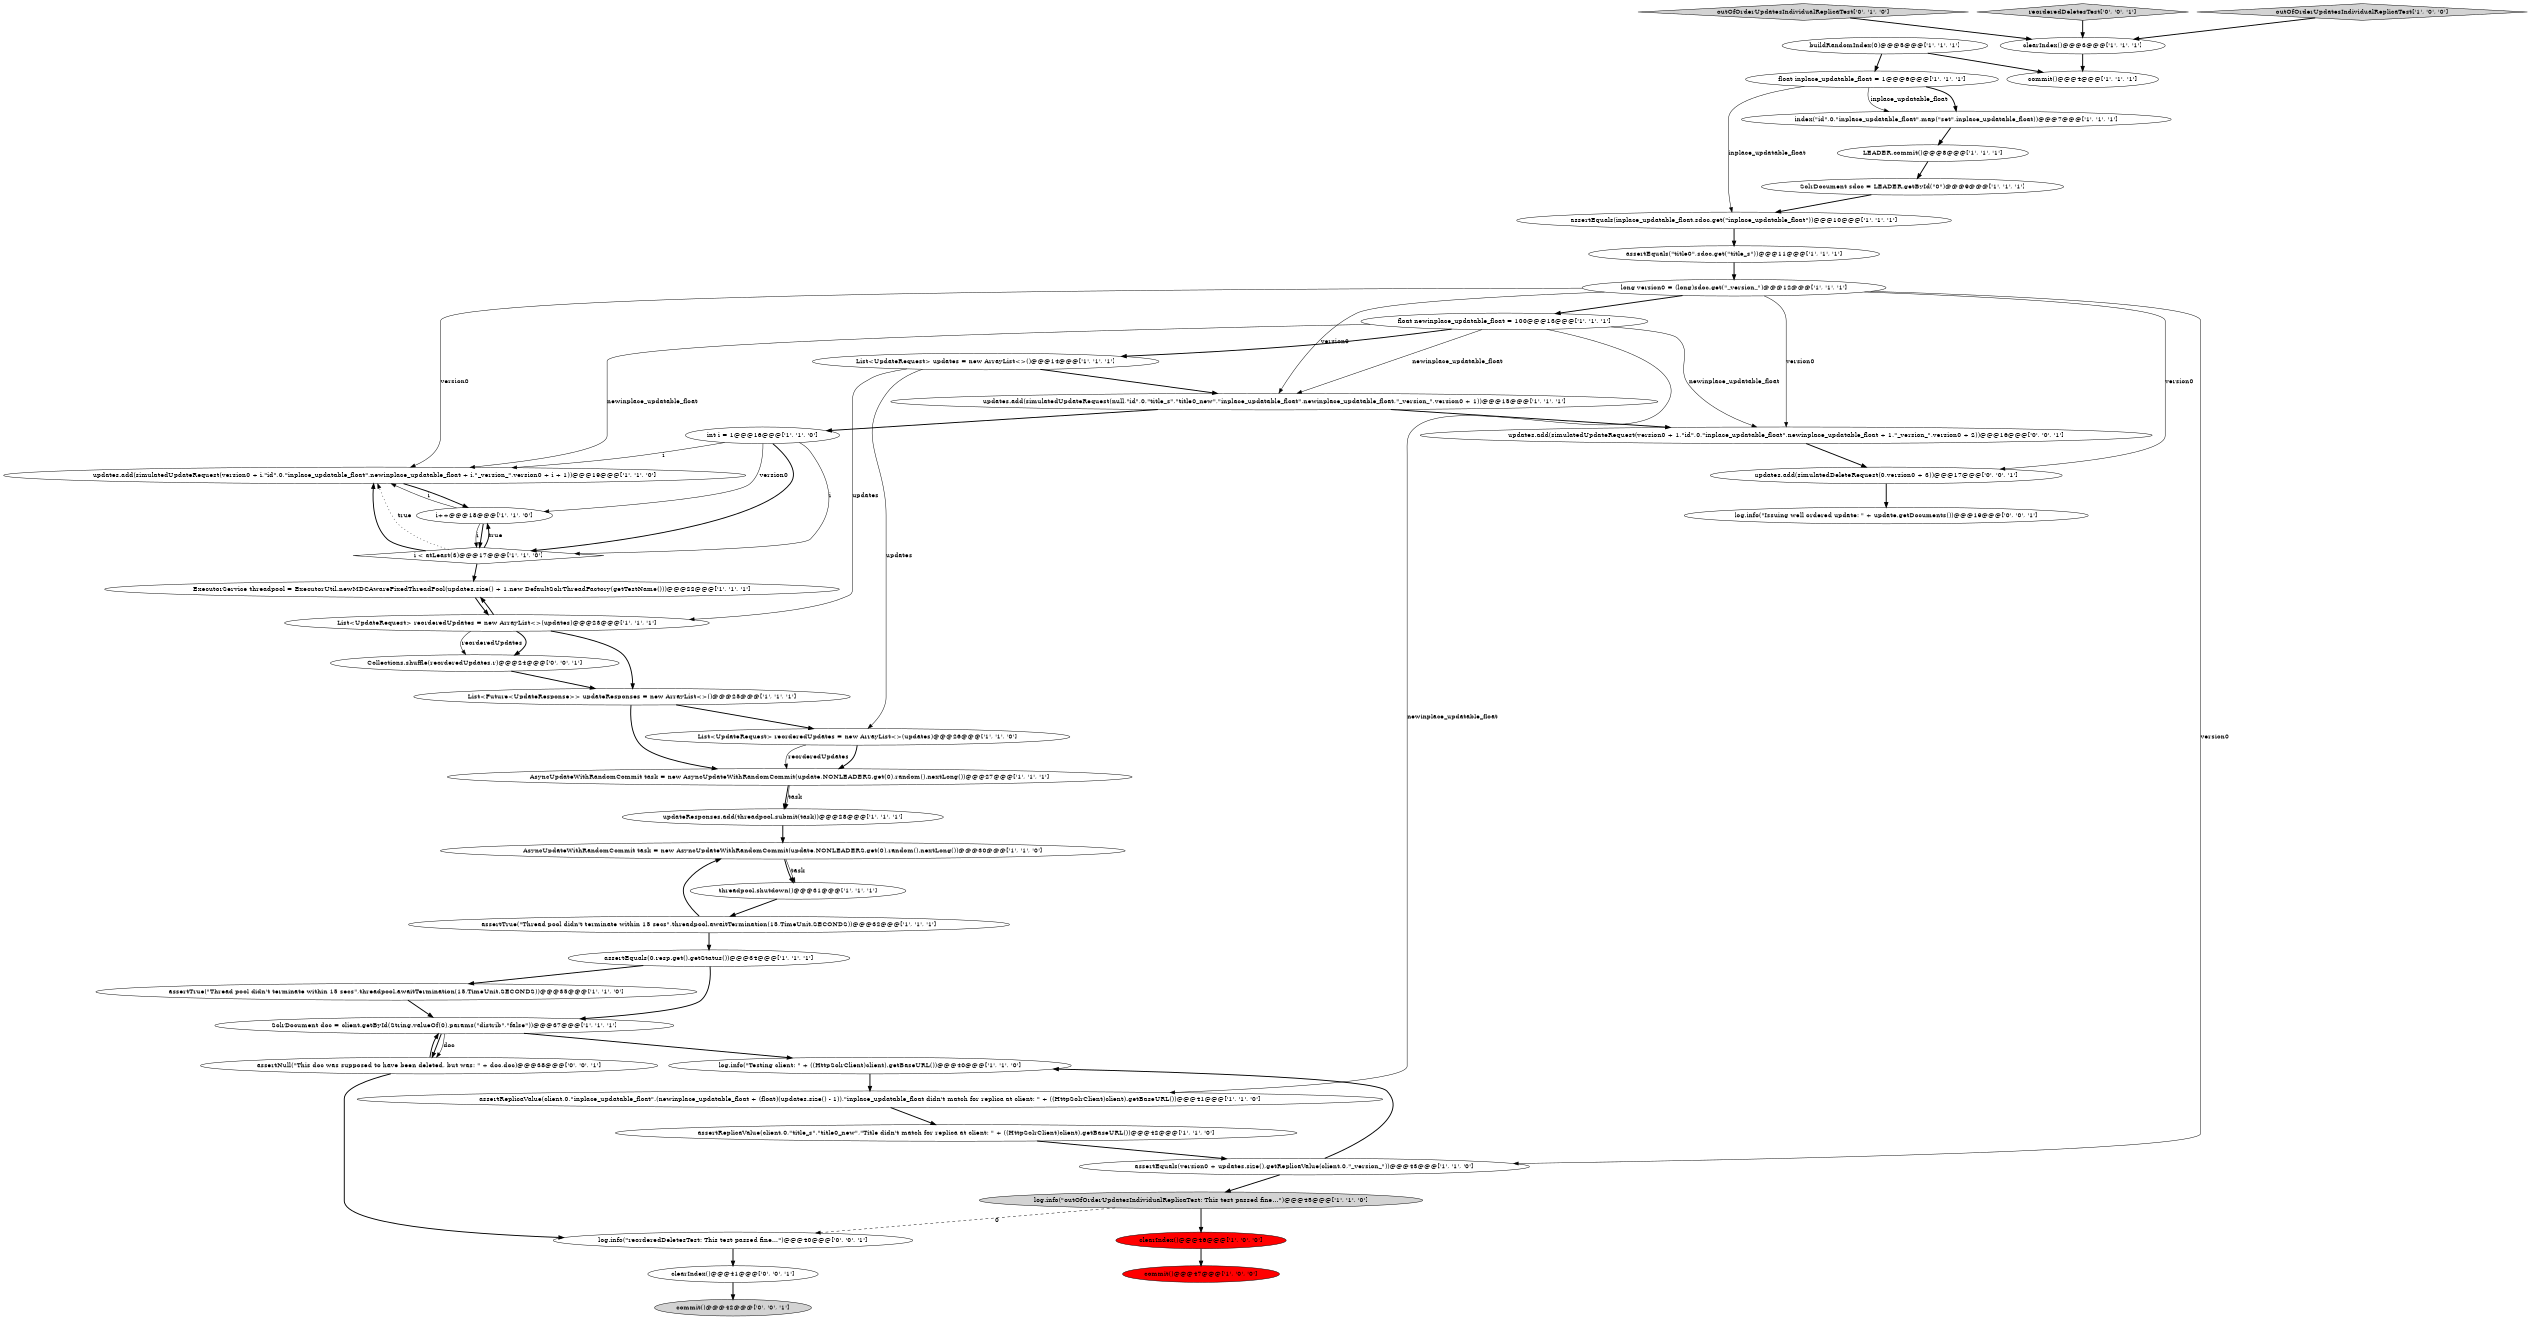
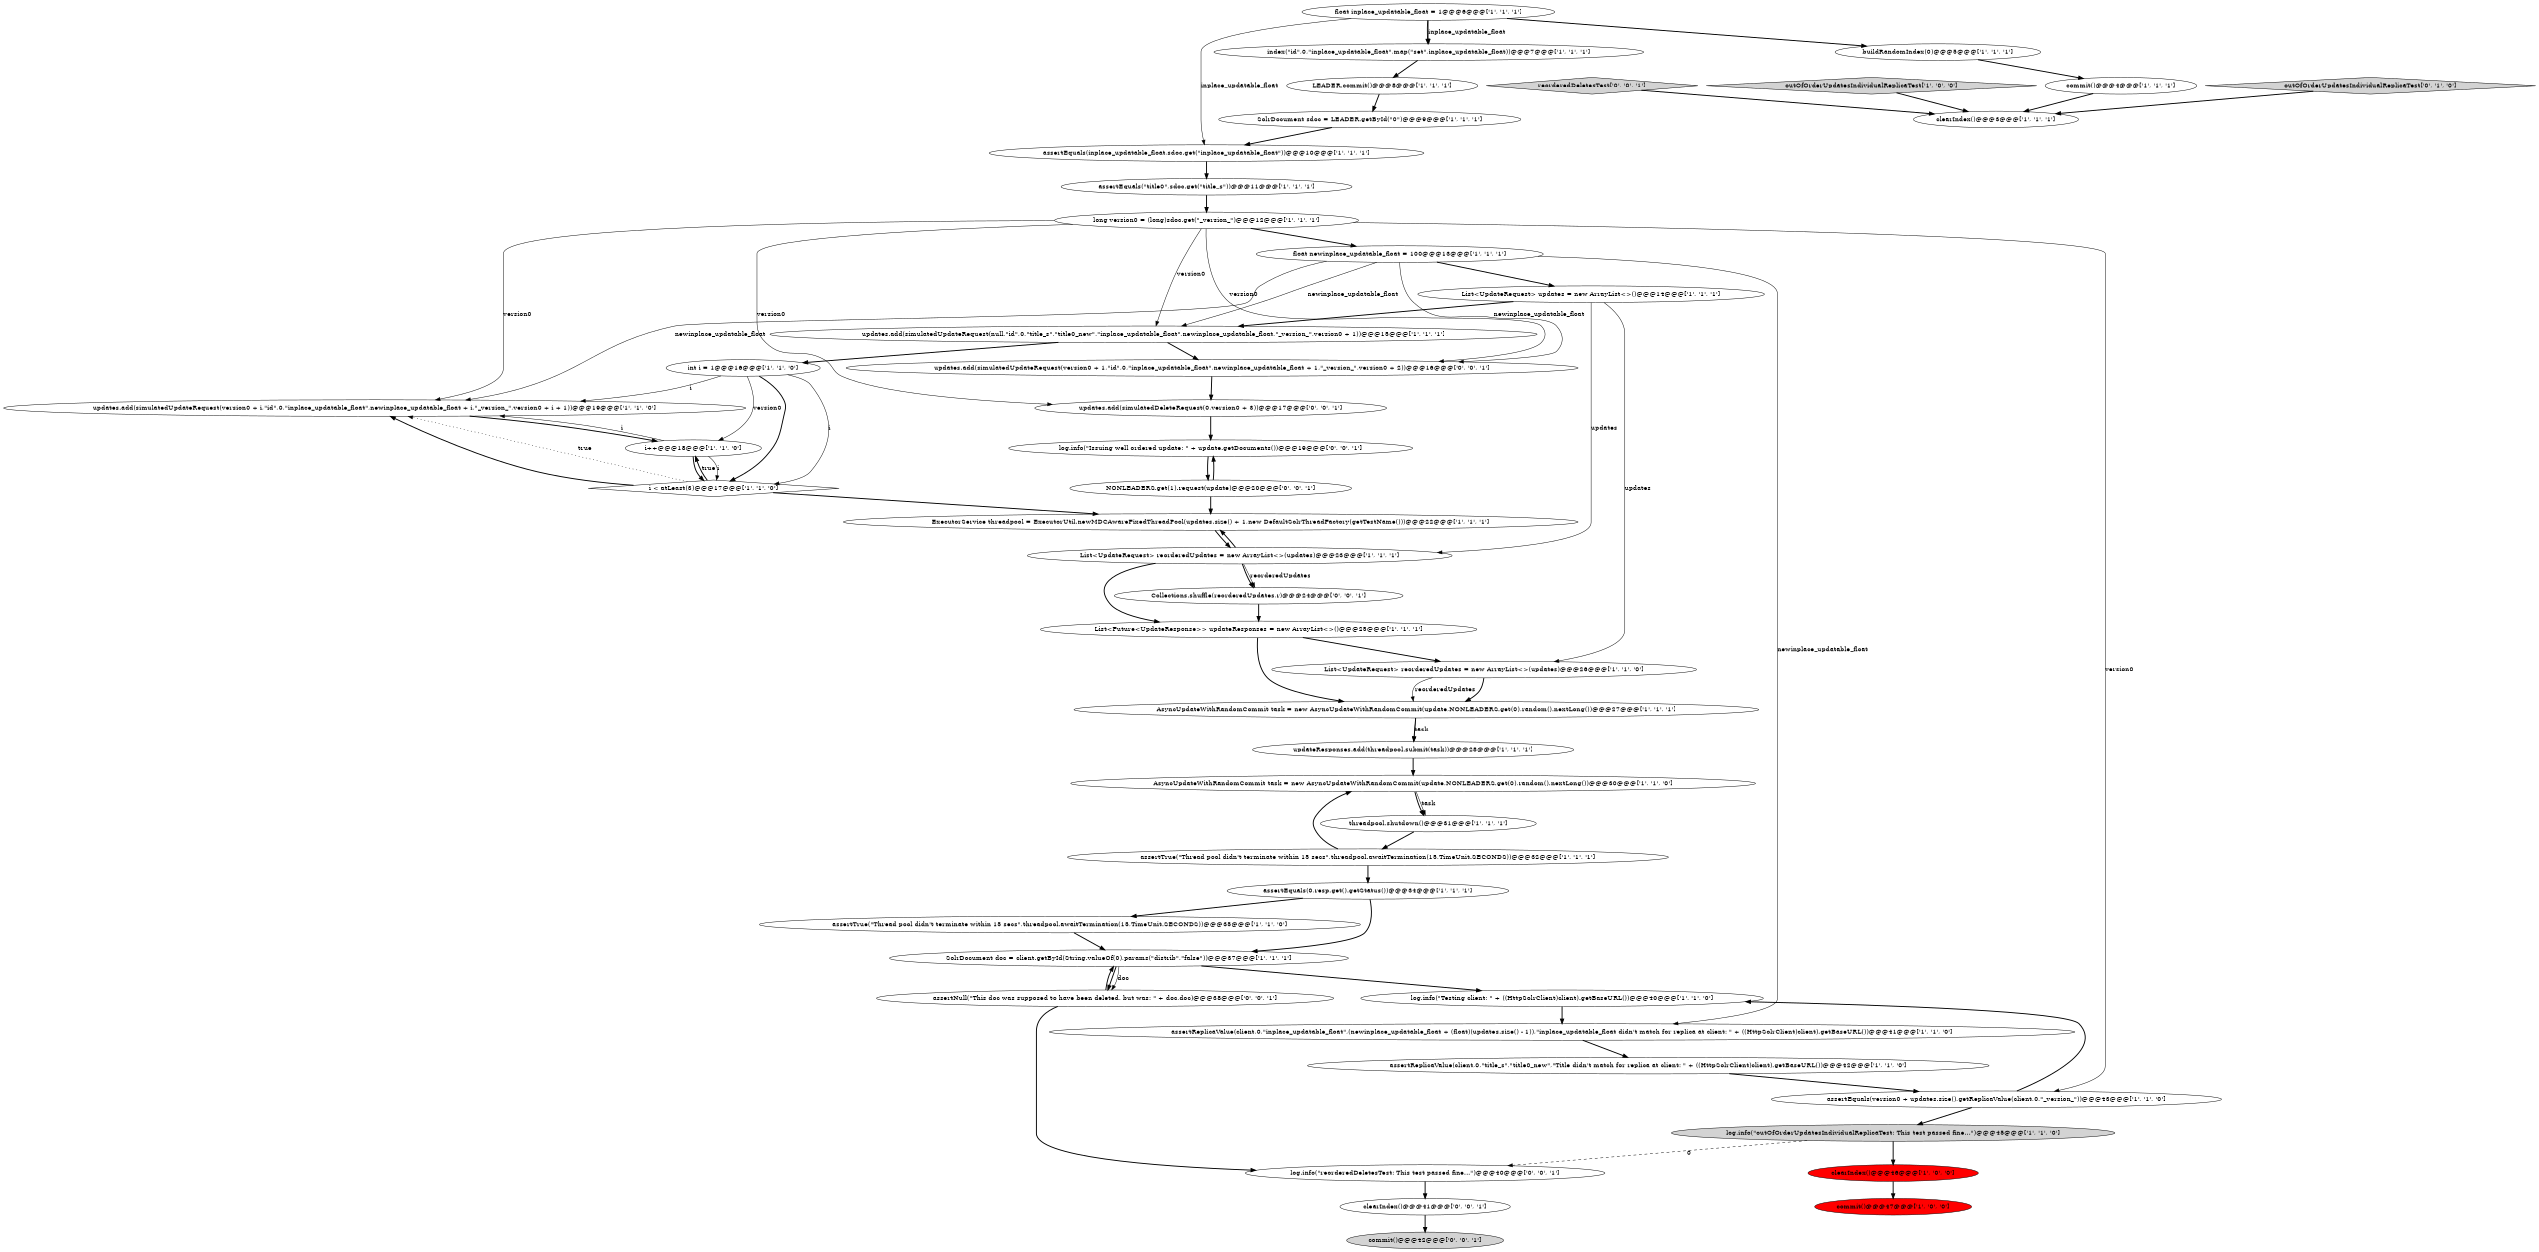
(1879, 60) -> (1684, 32)
(2083, 60) -> (2061, 102)
none -> (1211, 488)
